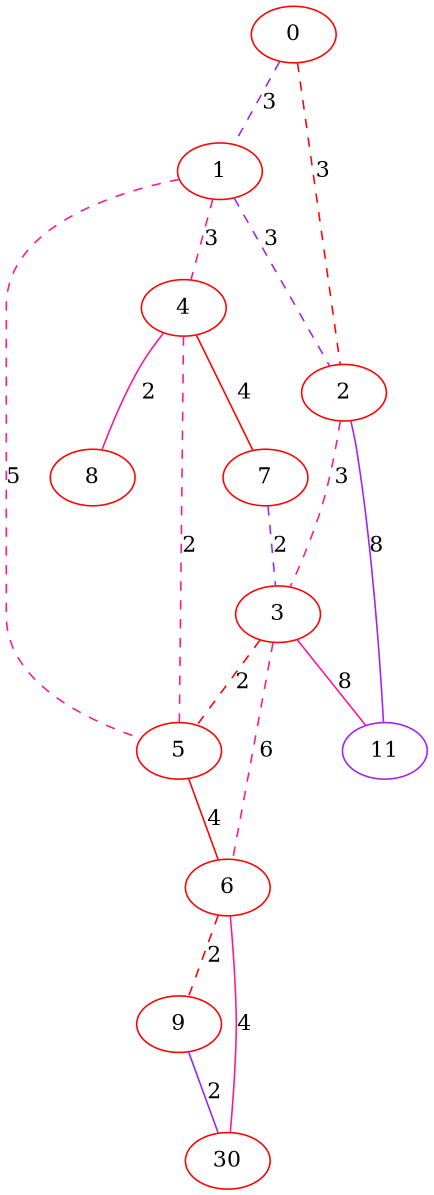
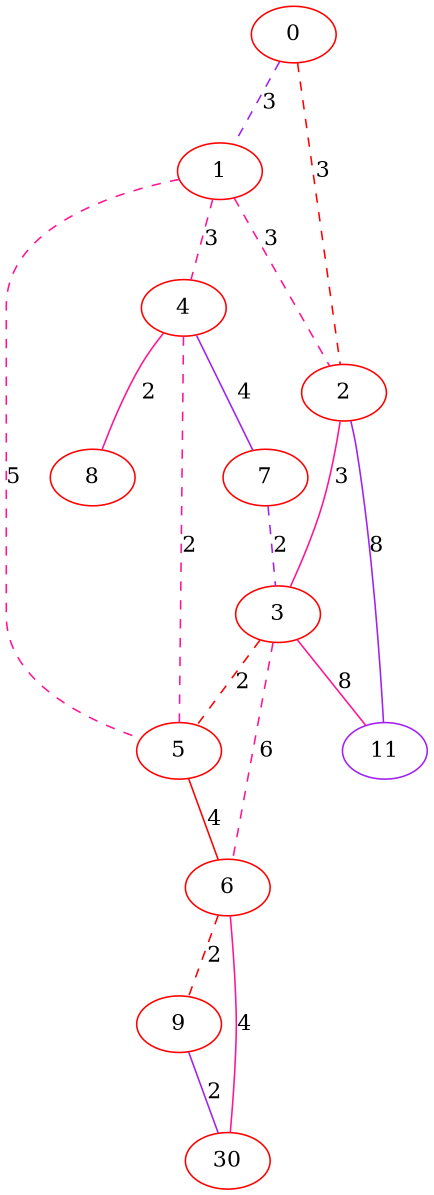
(282, 282) -> (282, 282)
(225, 393) -> (225, 393)
(322, 506) -> (322, 506)
